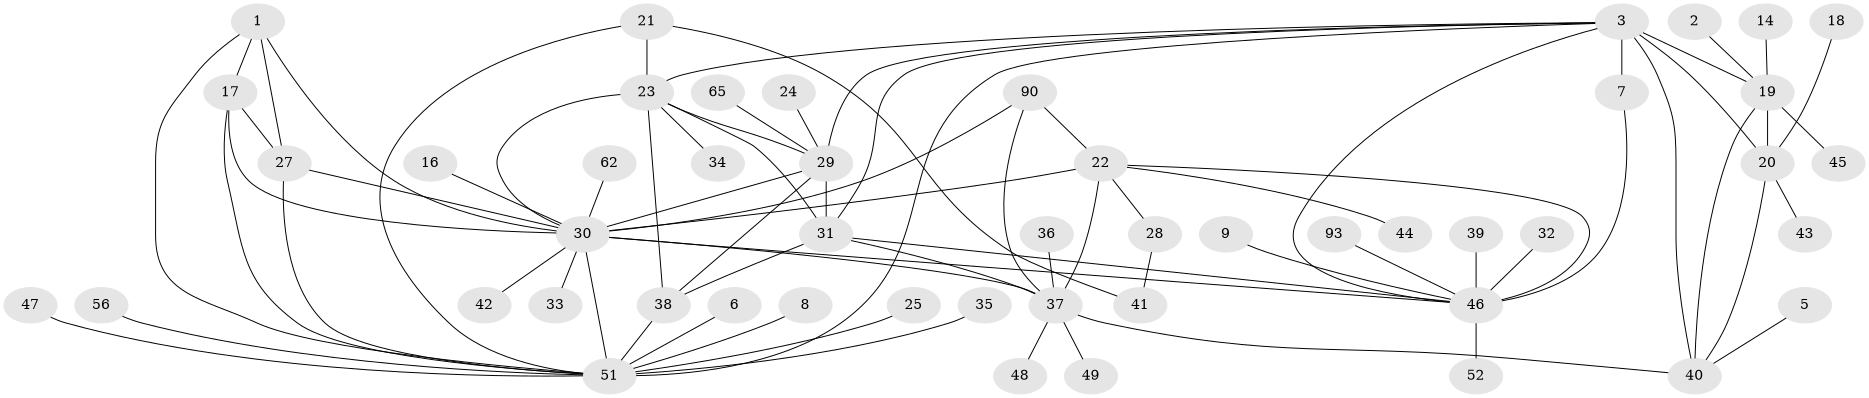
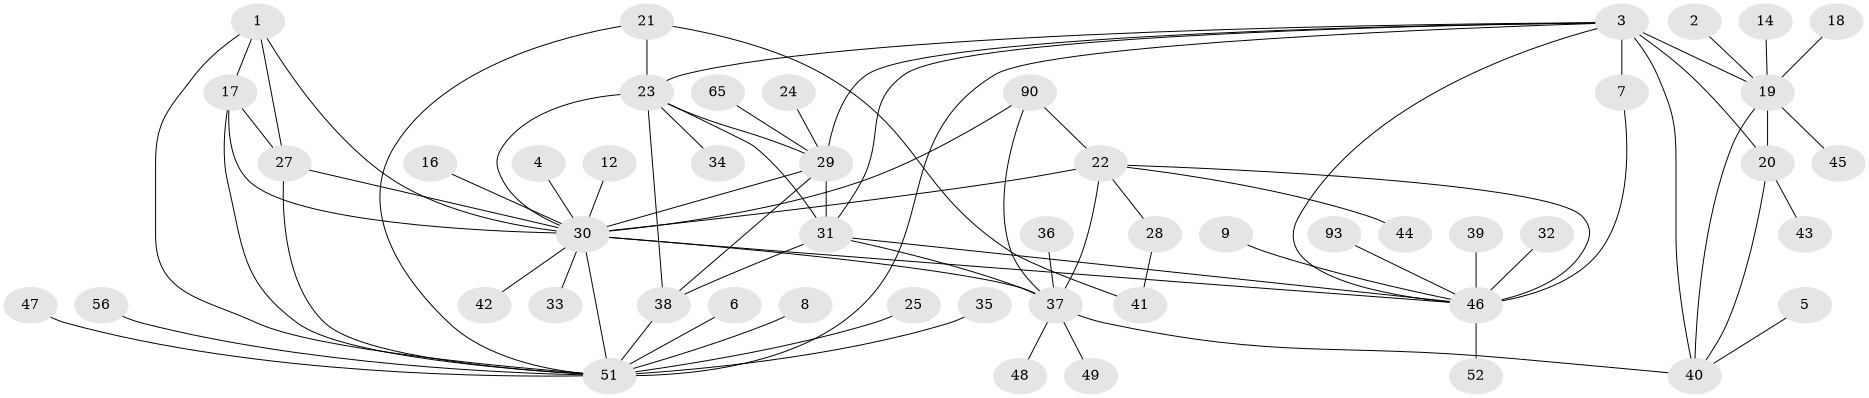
(1810, 96) -> (1802, 57)
none -> (539, 163)
(610, 163) -> (610, 163)
